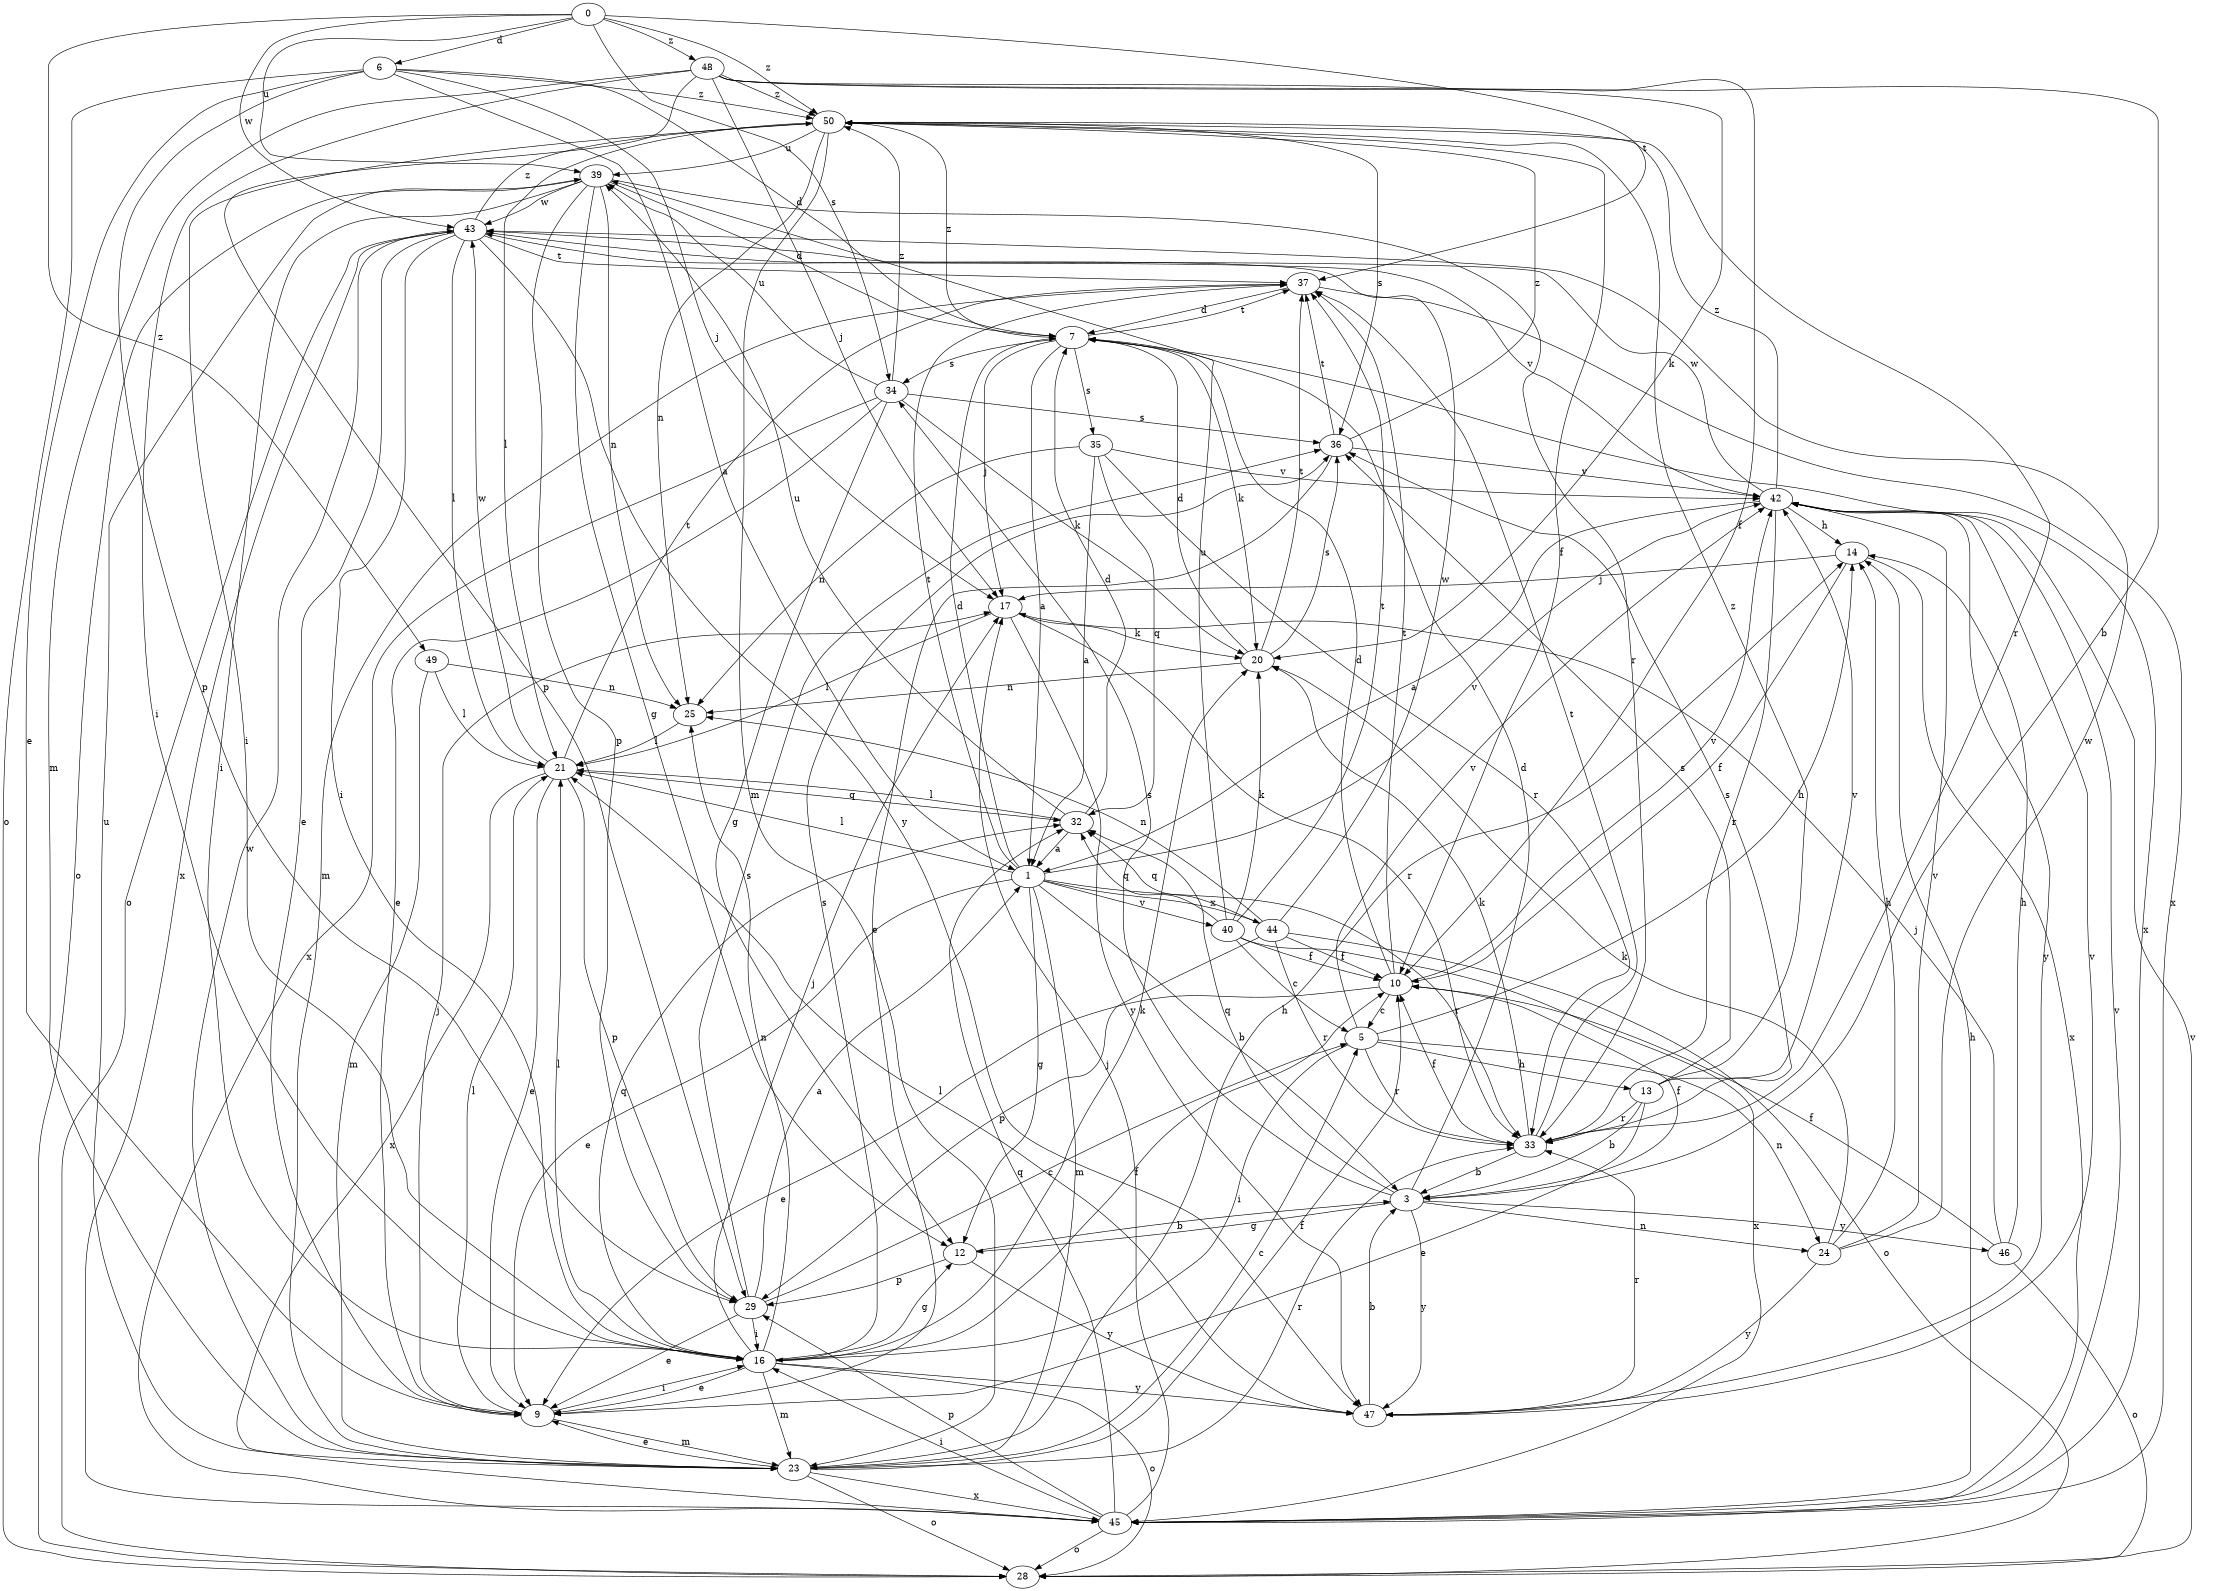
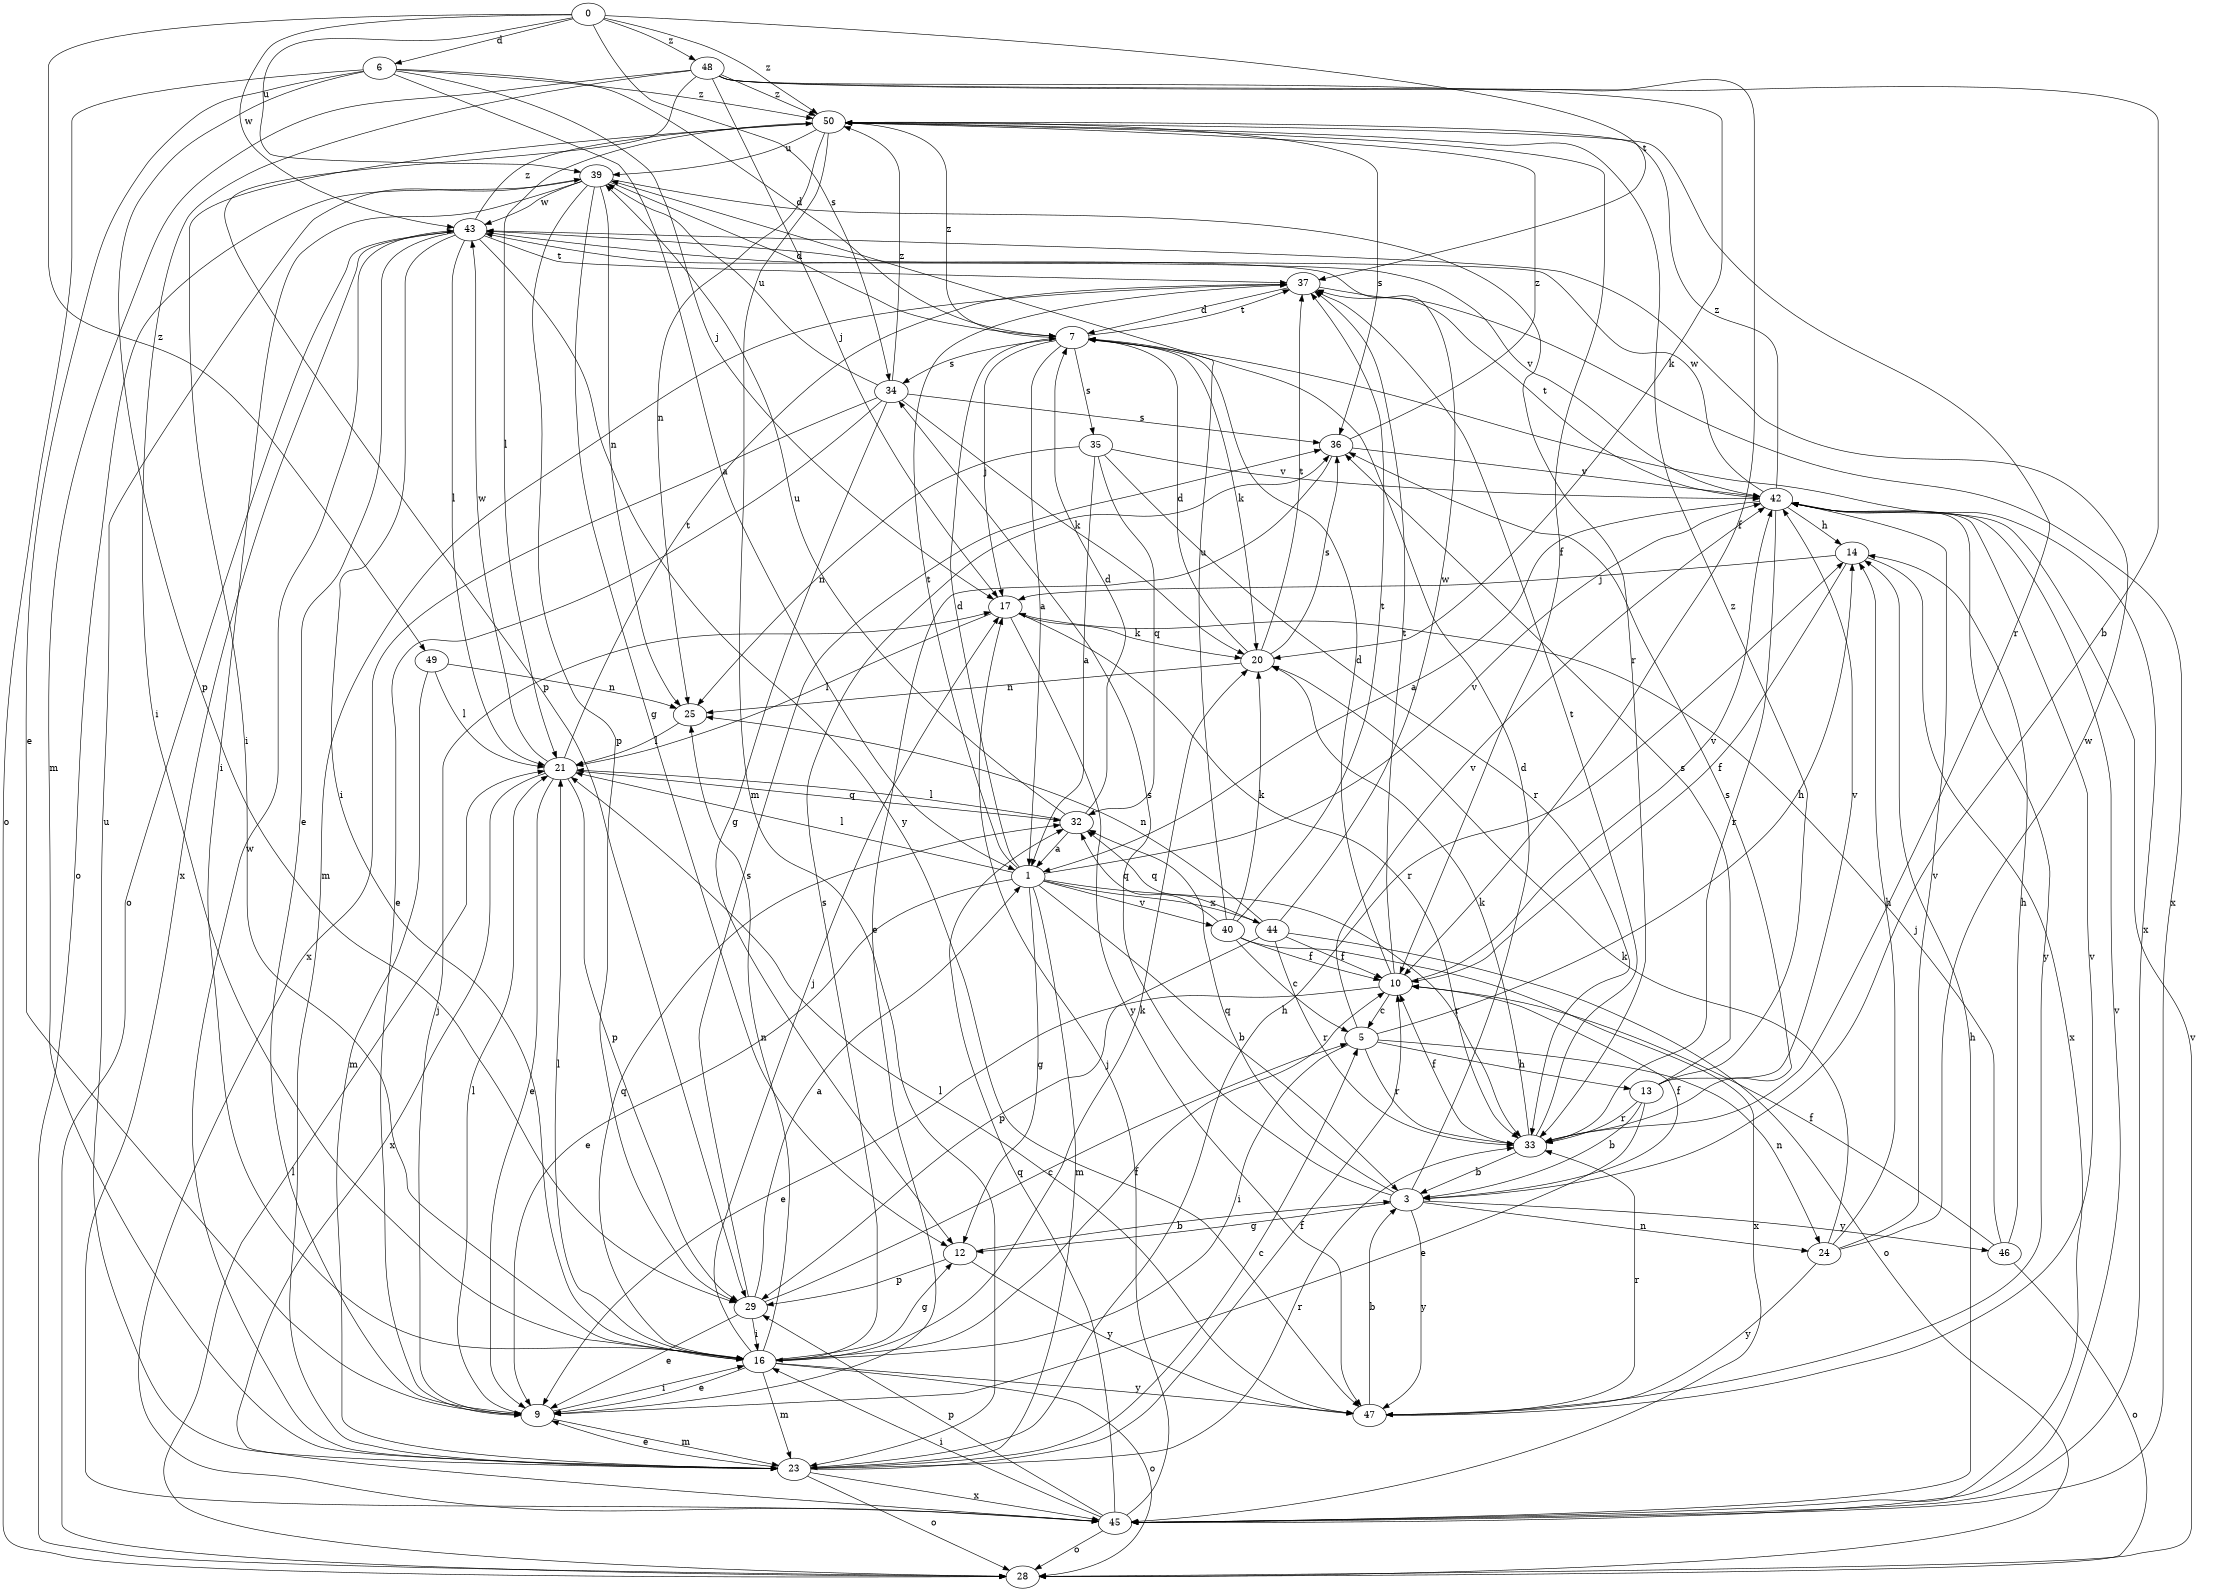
(1321, 368) -> (1537, 397)
none -> (171, 1492)
